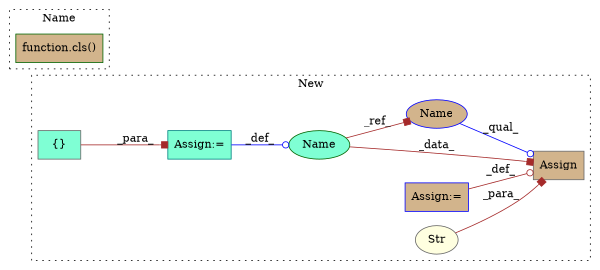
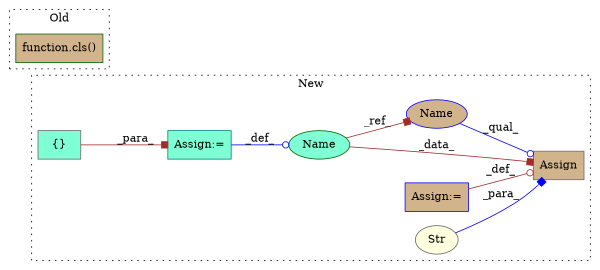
(59, 19) -> (59, 19)
(499, 212) -> (499, 212)
